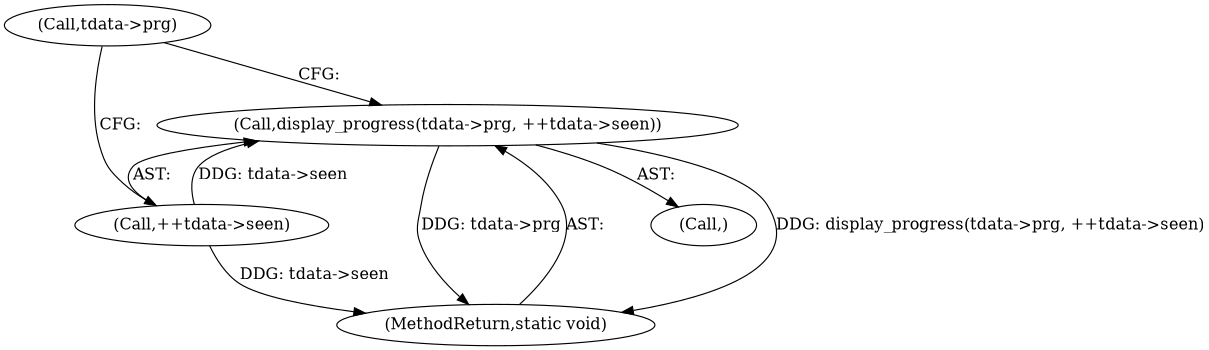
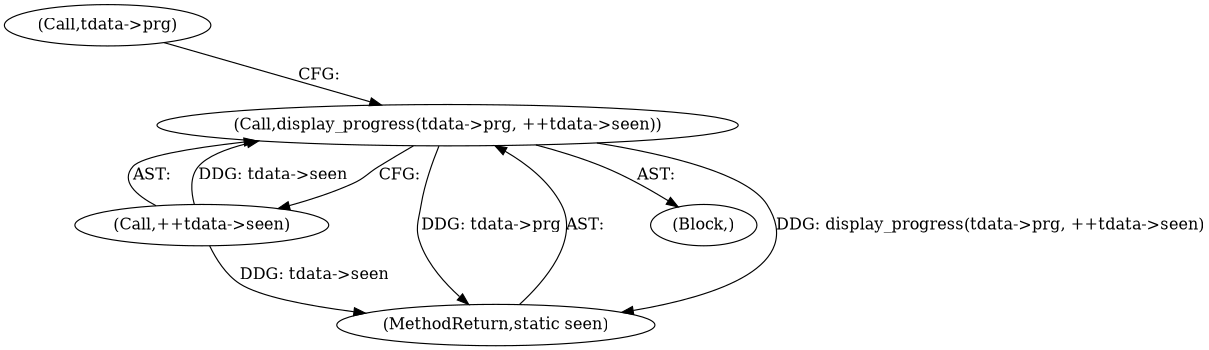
(97, 133) -> (355, 183)
(704, 225) -> (704, 225)
(496, 325) -> (496, 325)
